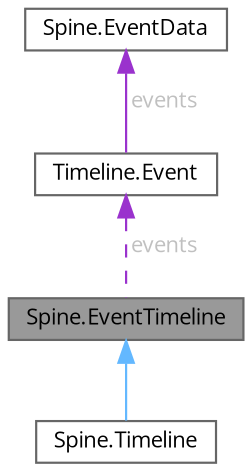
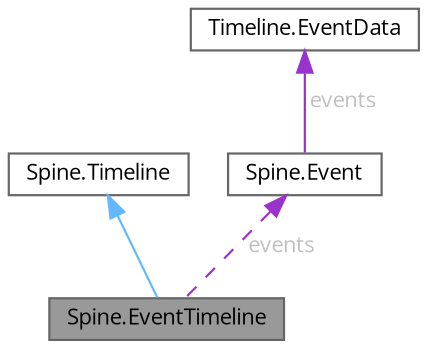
(126, 30) -> (305, 30)
(126, 174) -> (305, 174)
(126, 392) -> (137, 256)
